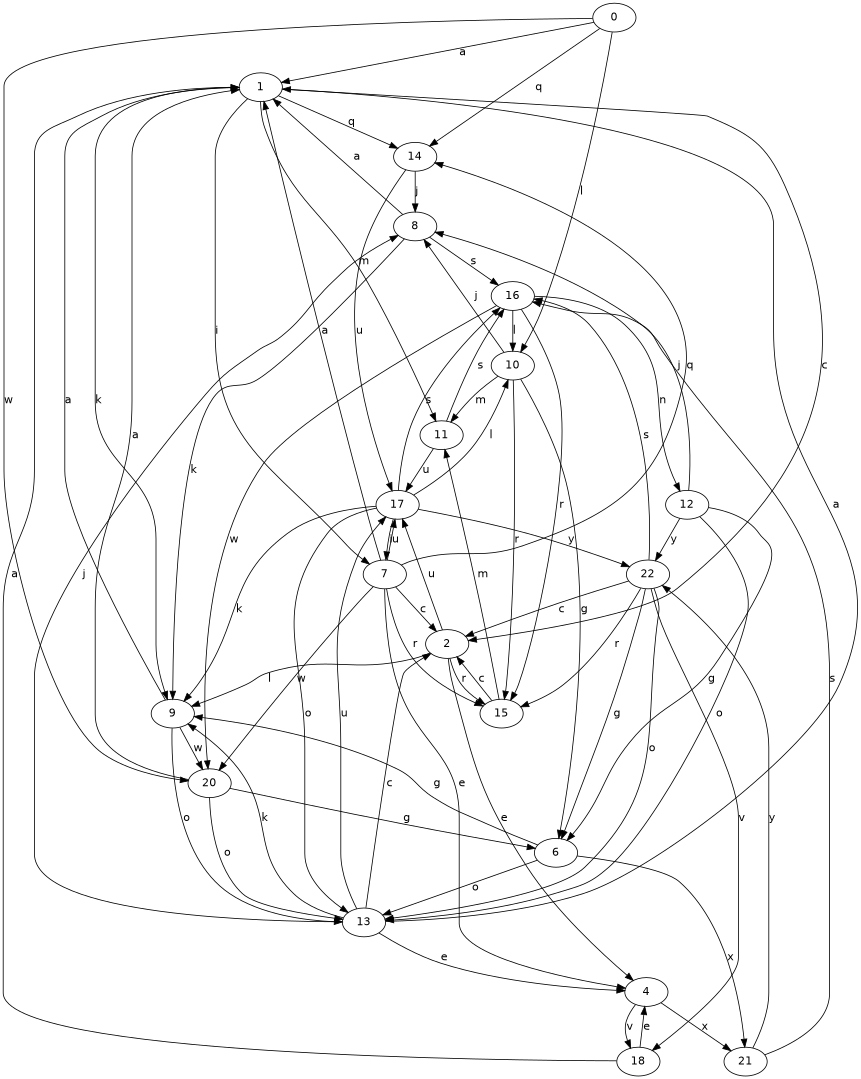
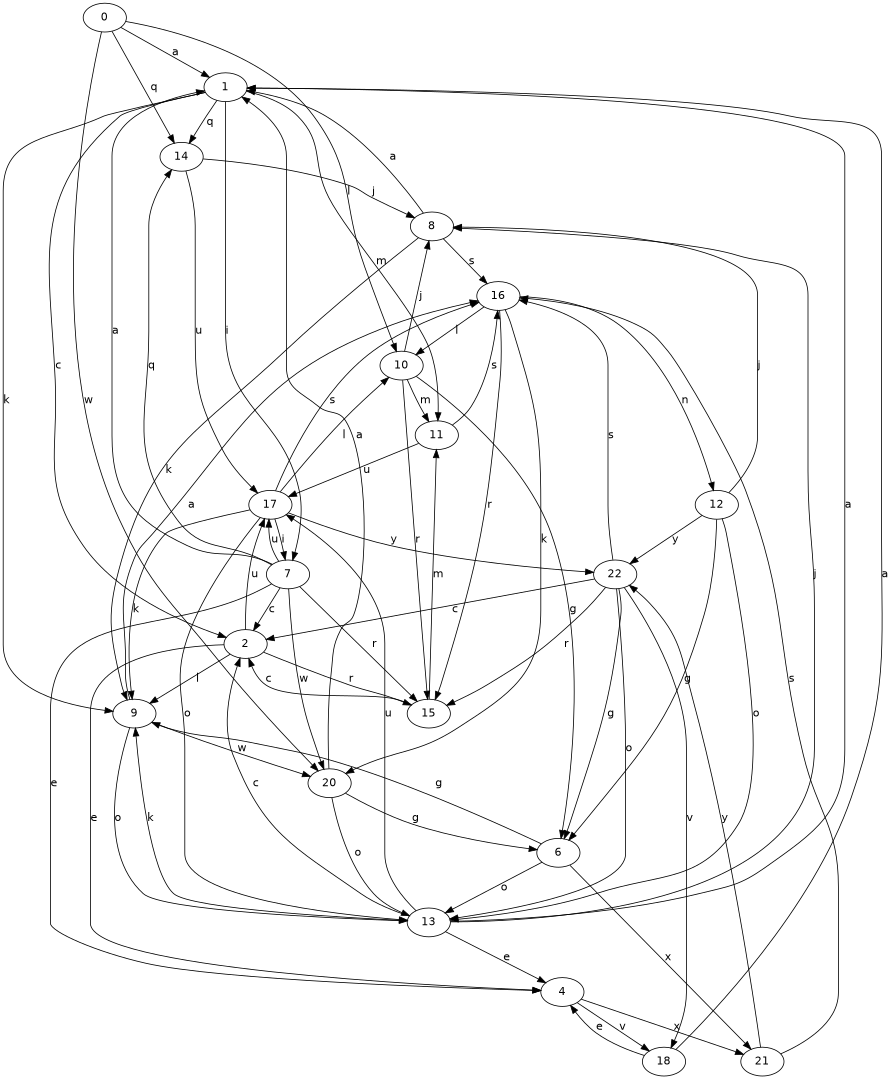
(65, 343) -> (225, 444)
(234, 540) -> (544, 540)
